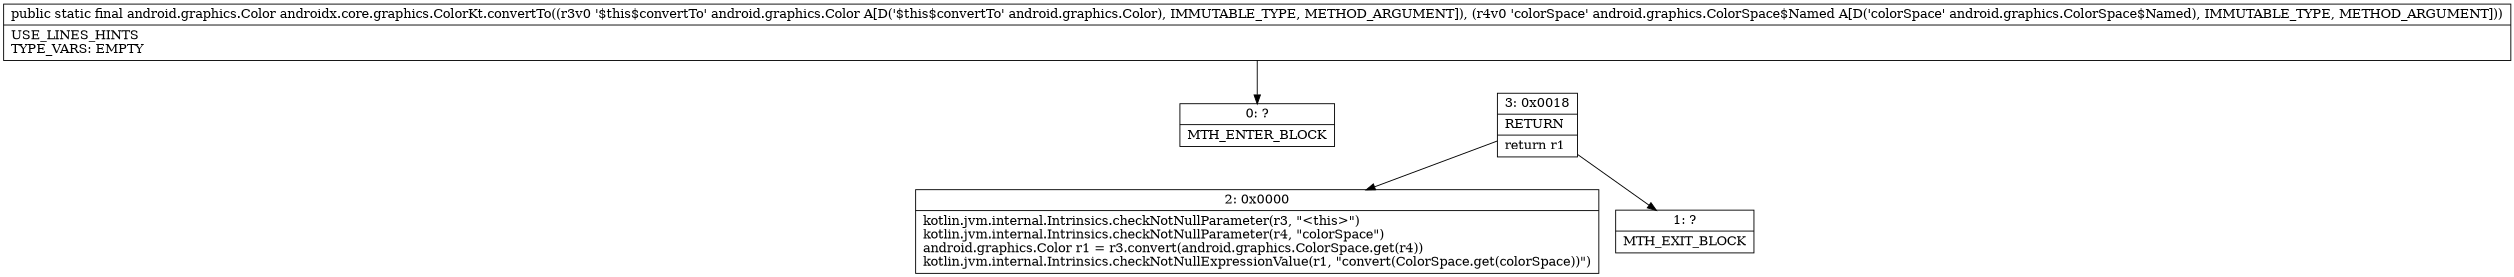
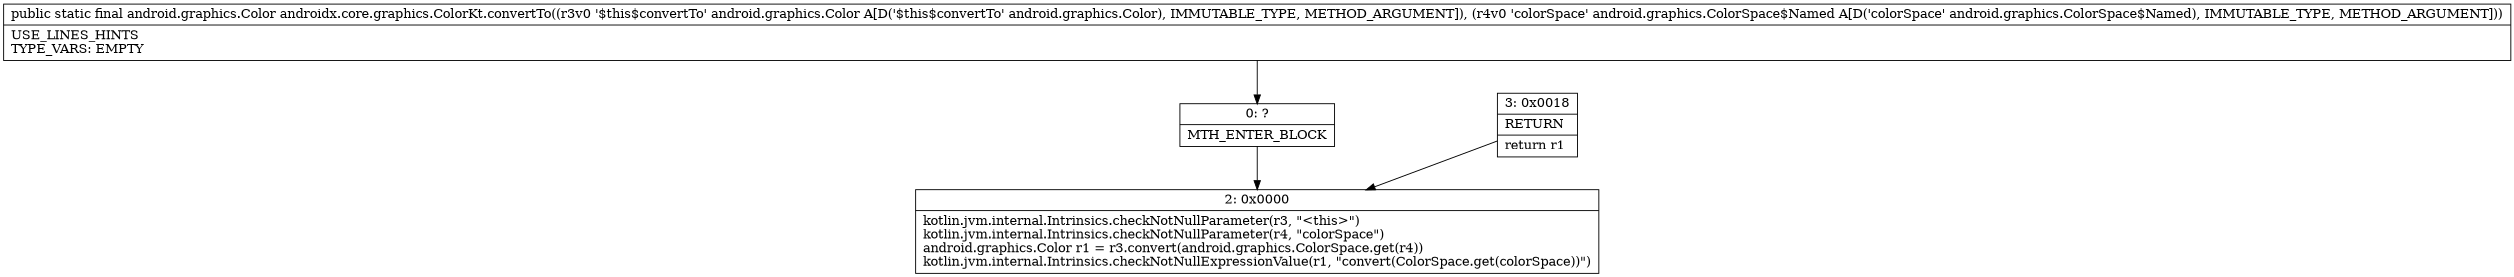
none -> (1257, 163)
(1685, 232) -> none
